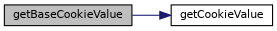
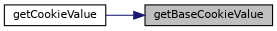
(146, 15) -> (120, 15)
